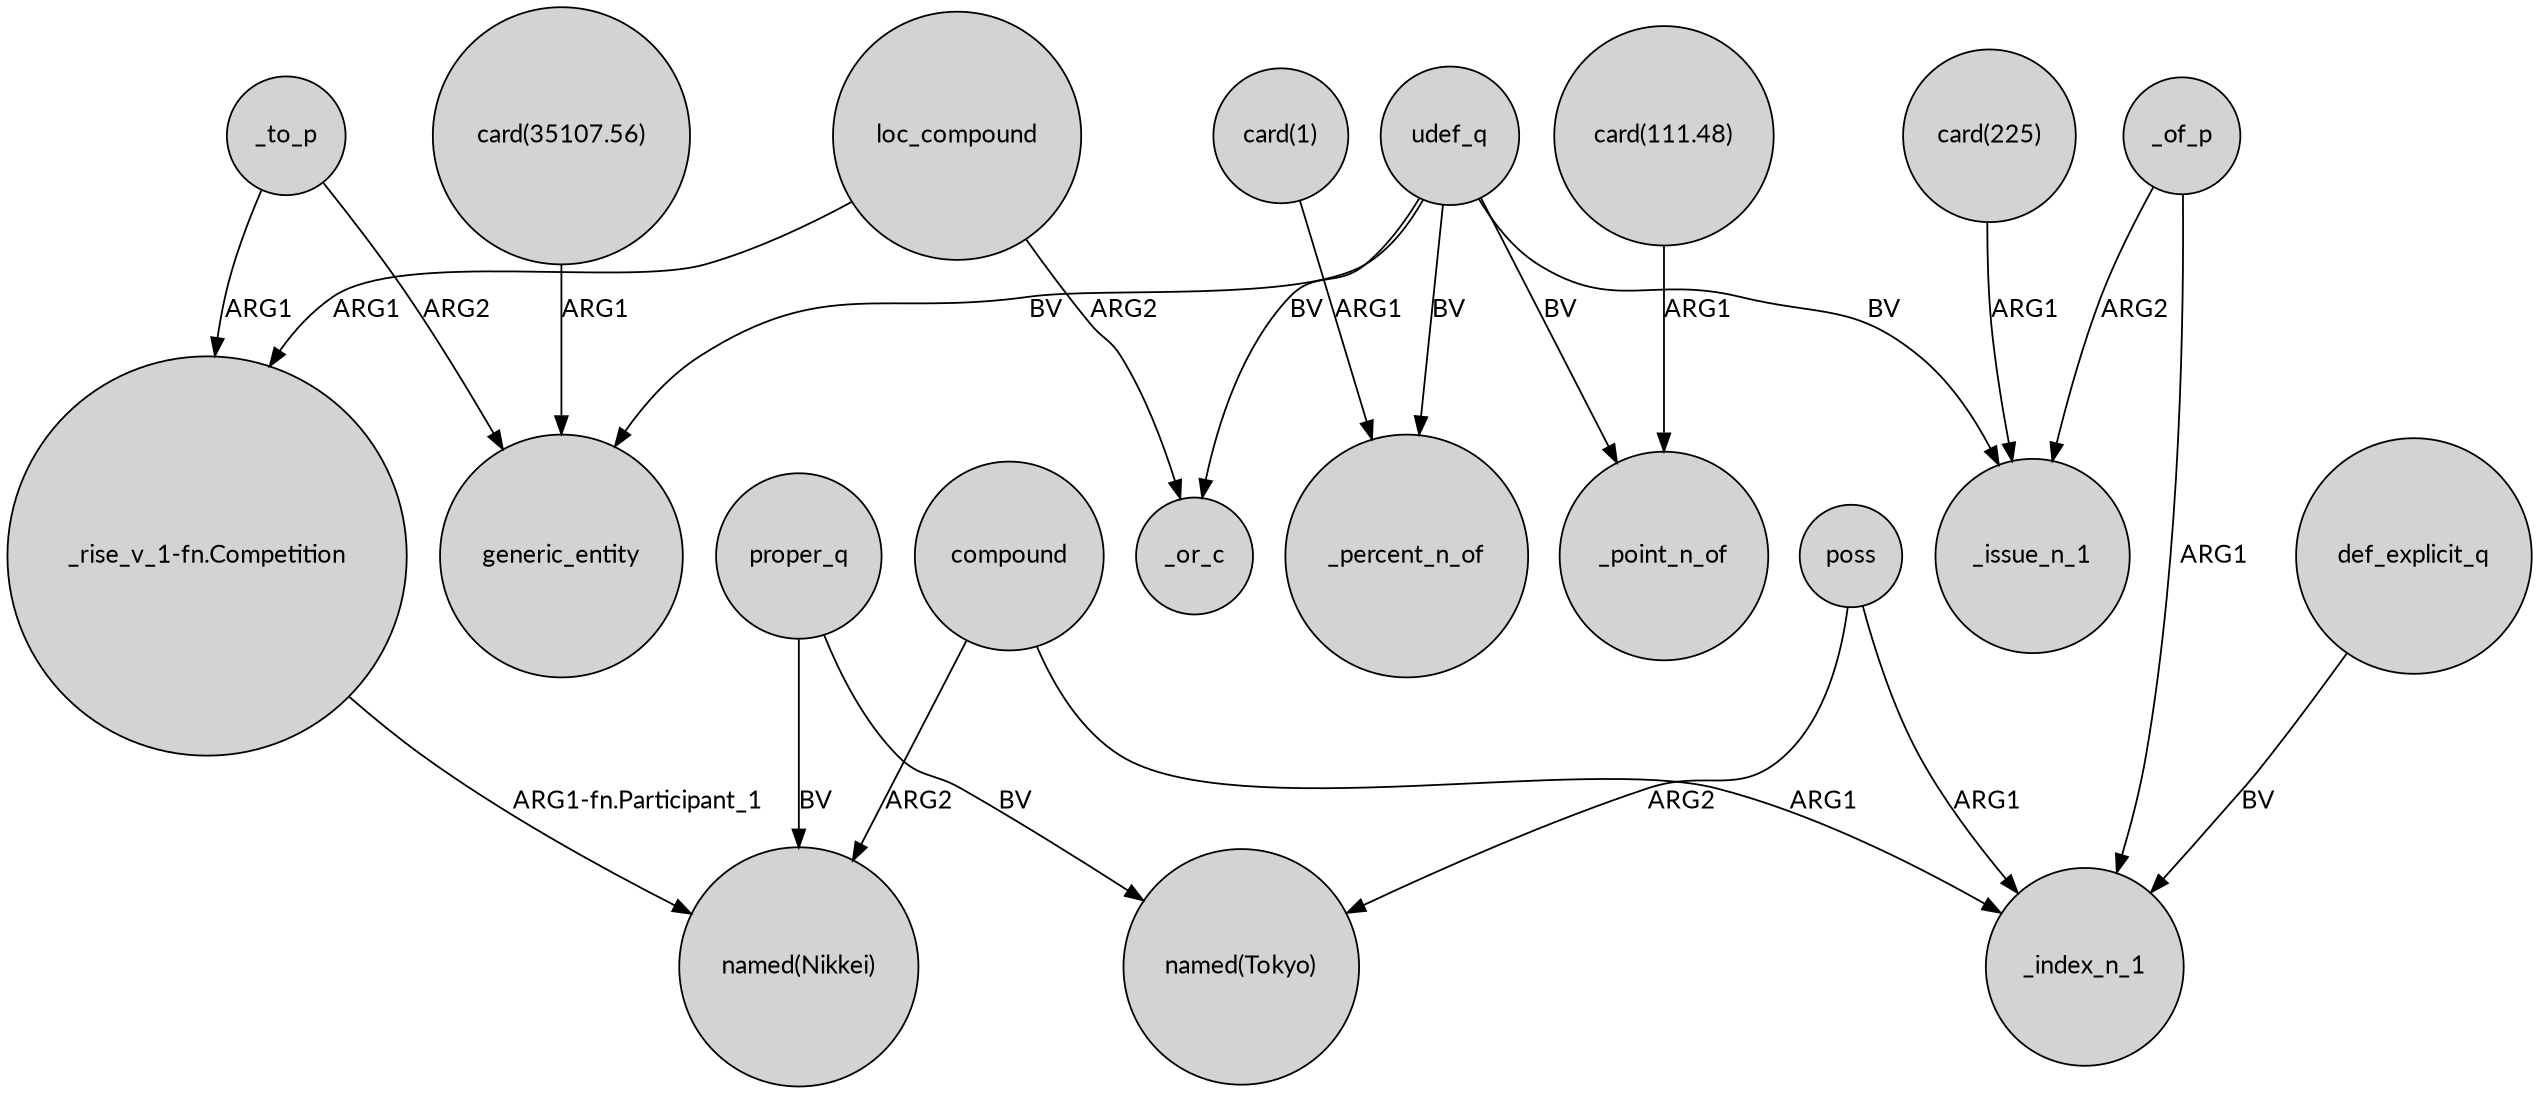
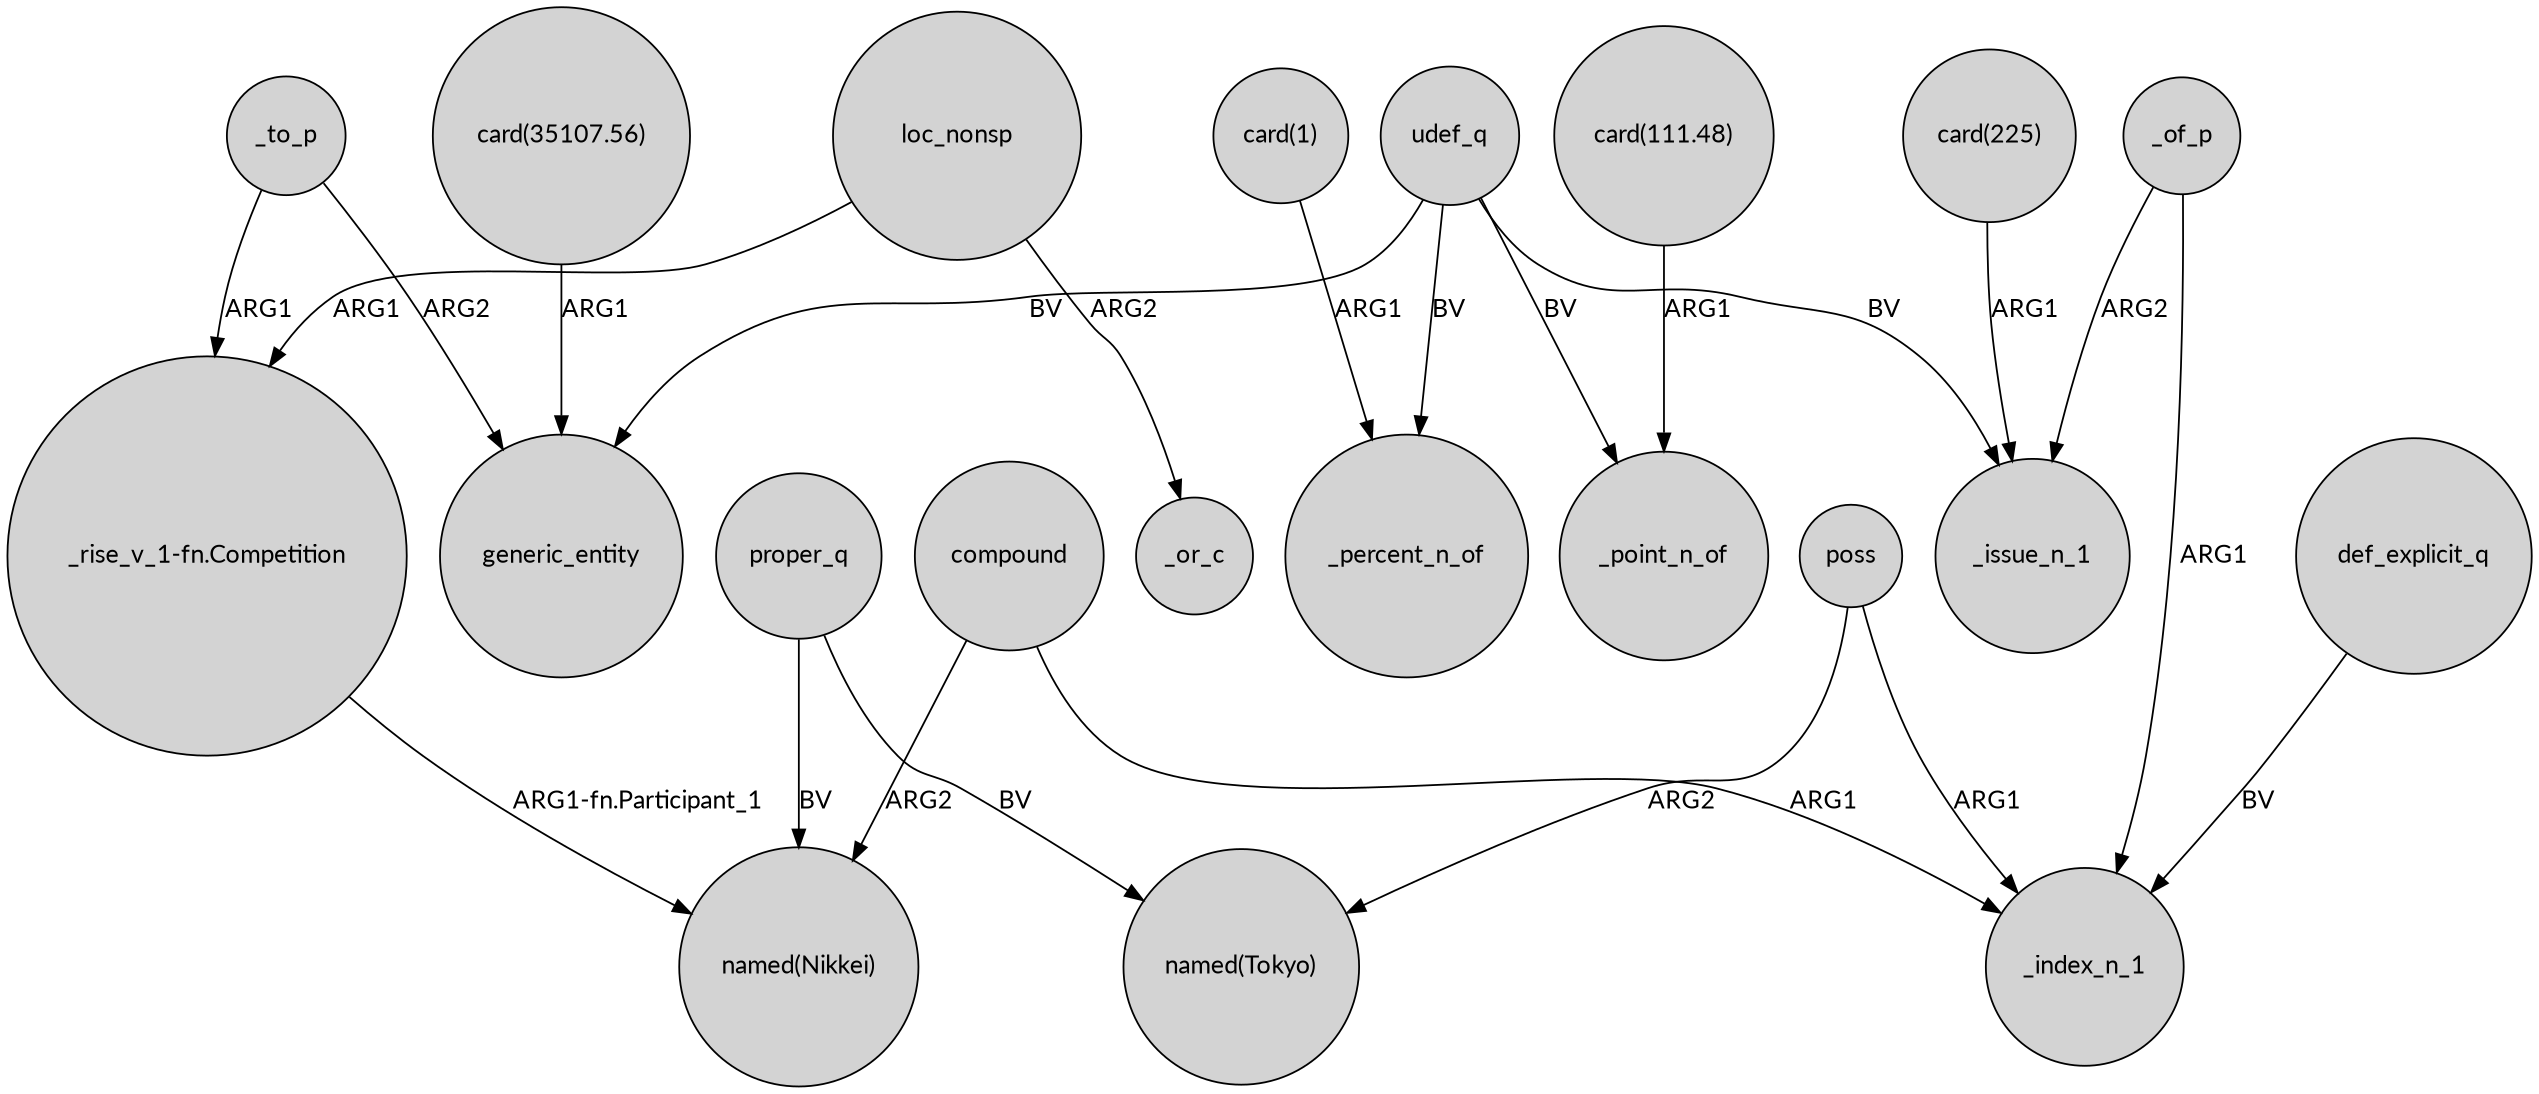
(957, 136) -> (957, 136)
(1279, 310) -> none
